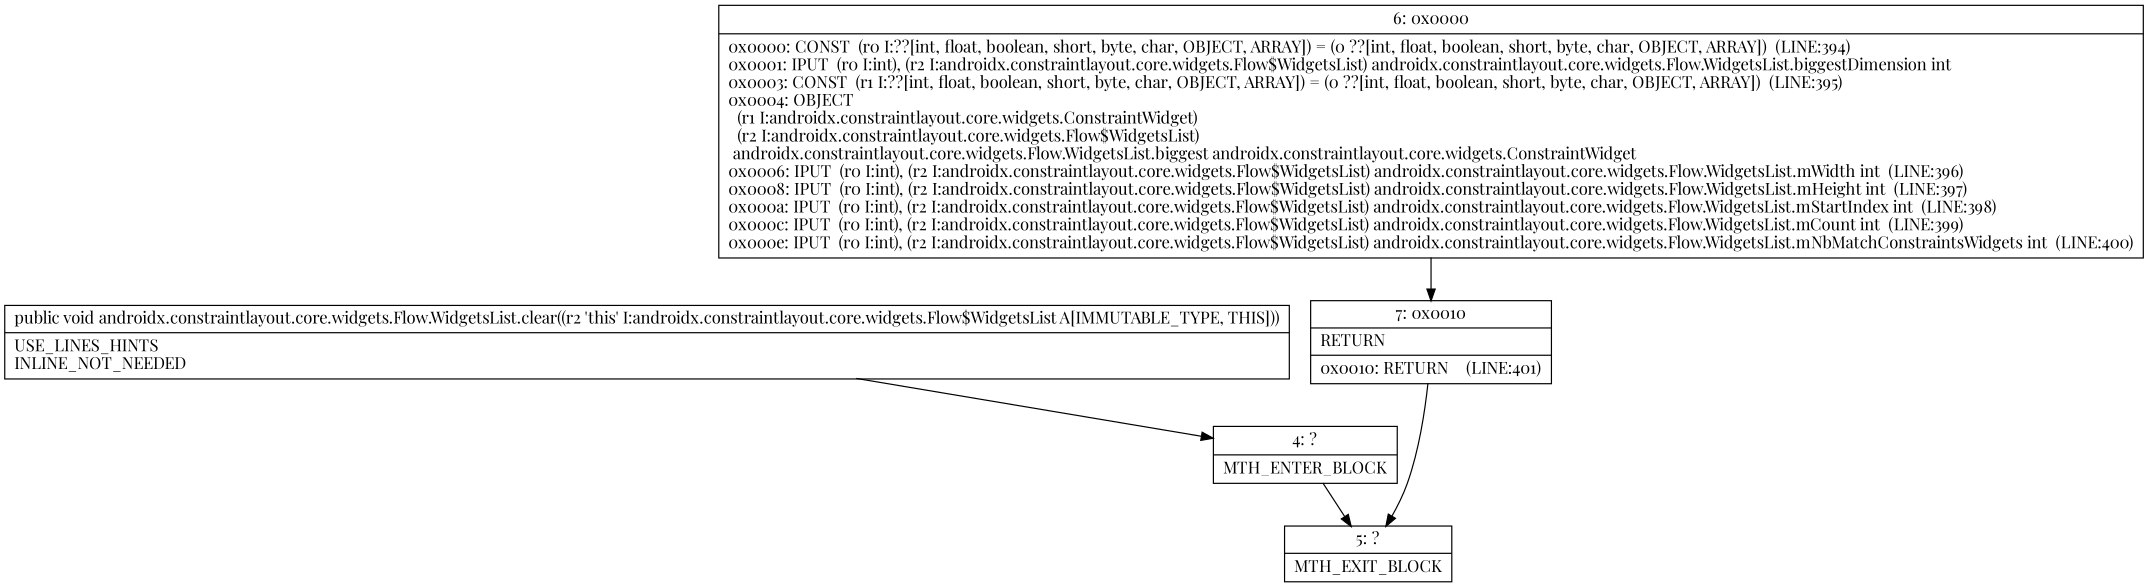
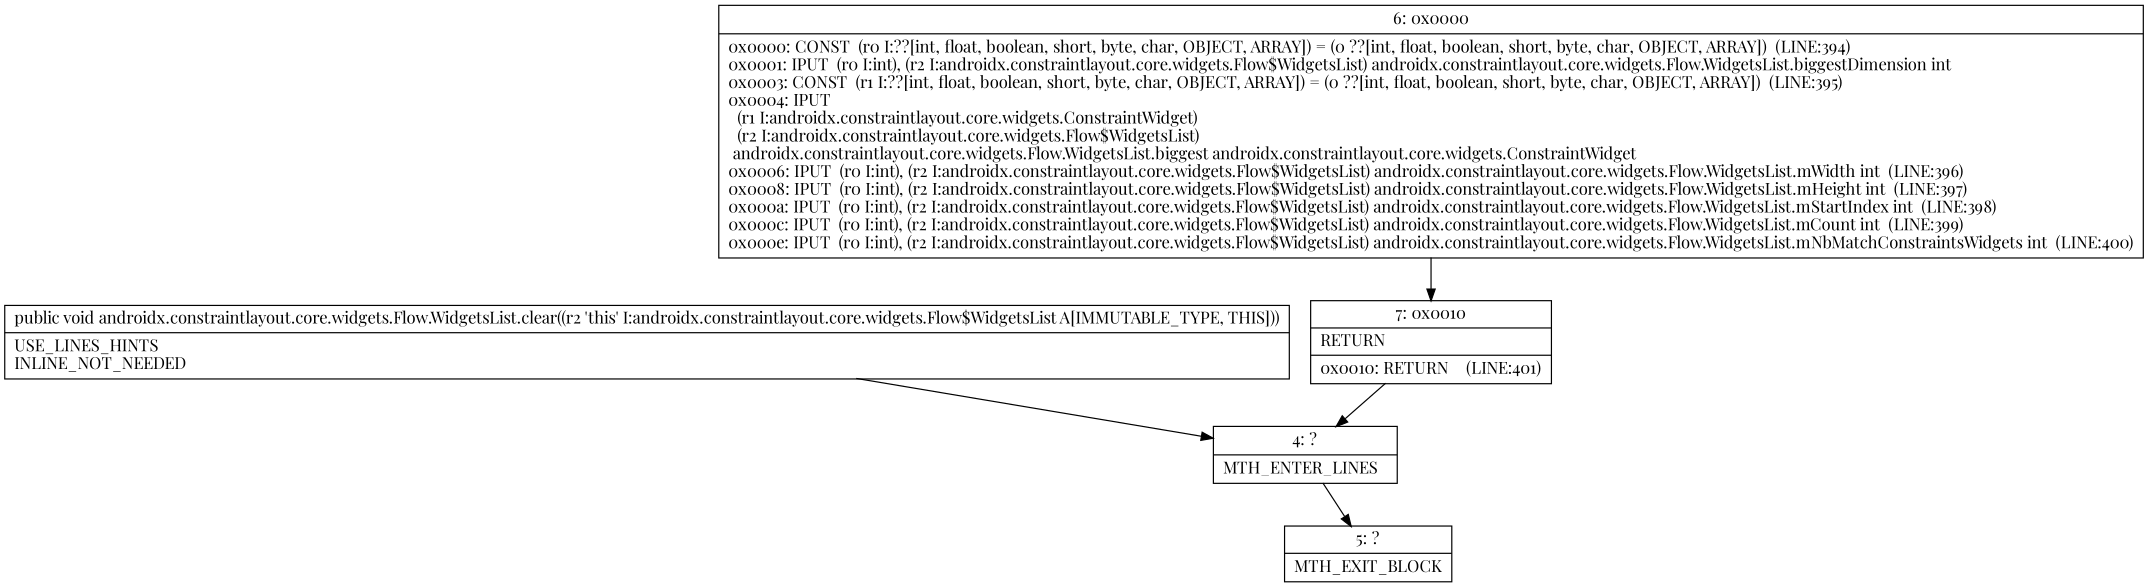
(795, 101) -> (784, 101)
(1417, 452) -> (1365, 401)
(1305, 469) -> (1301, 469)
